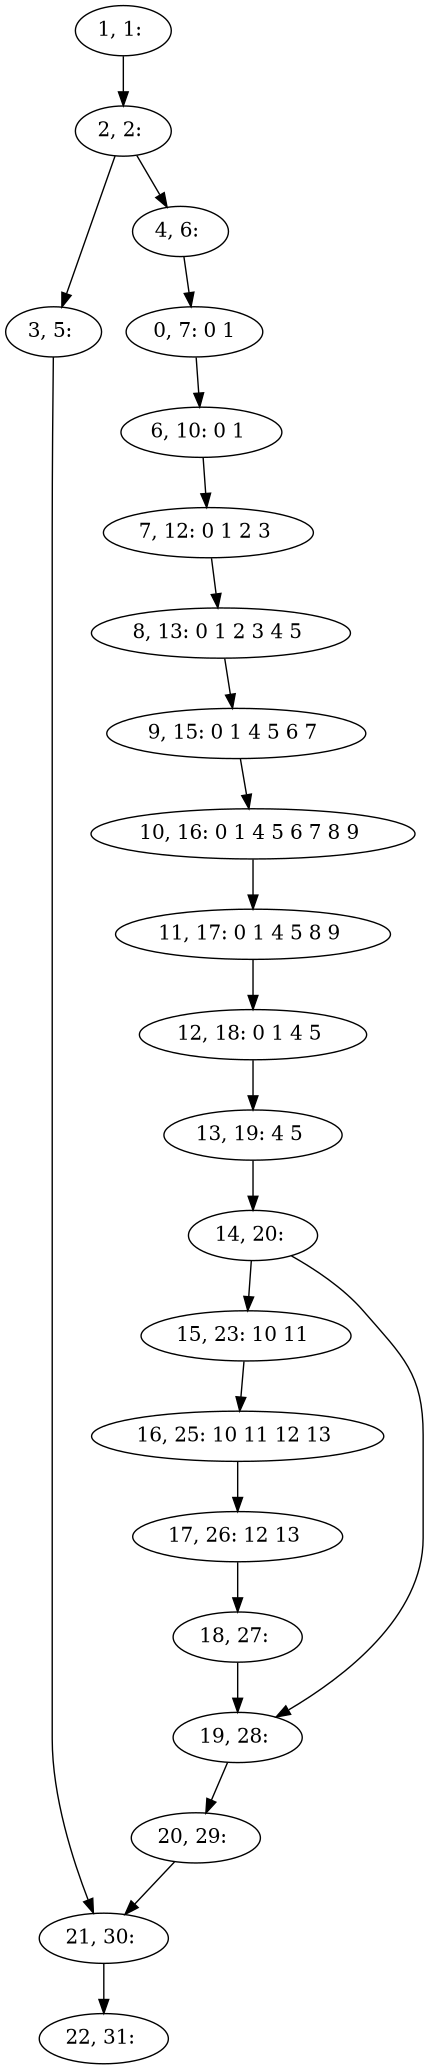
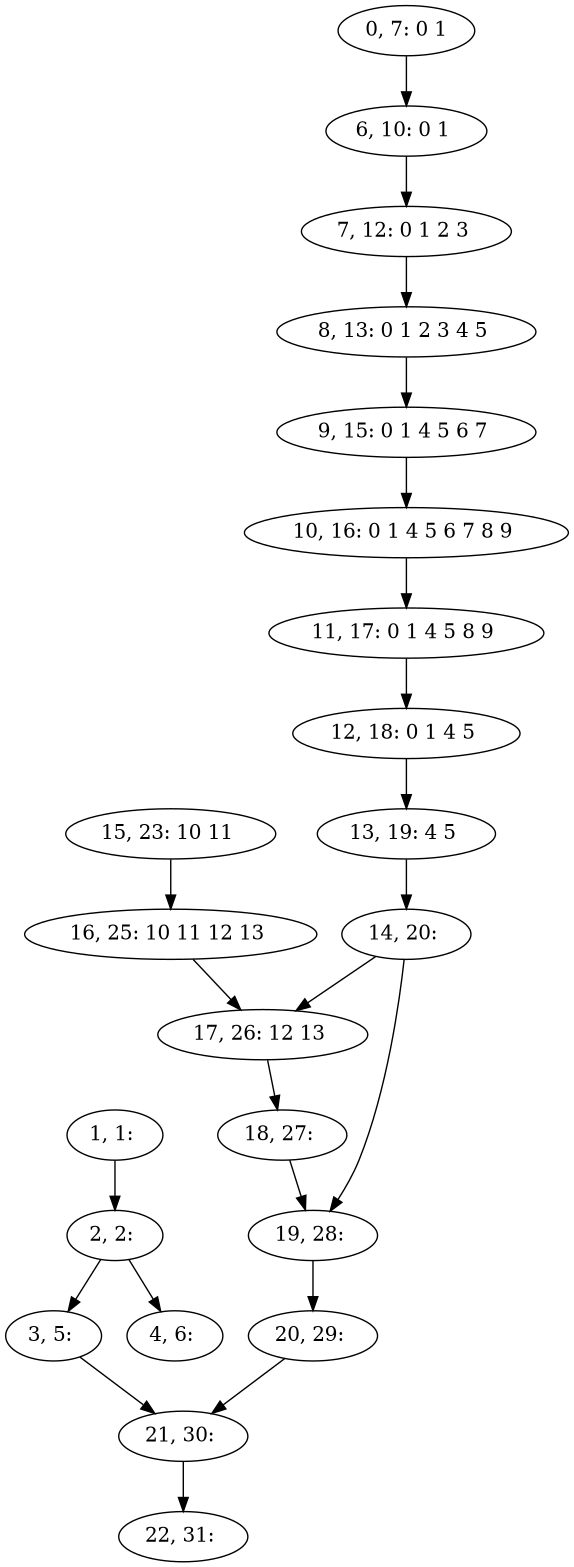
(187, 275) -> none
(250, 1279) -> (342, 980)
